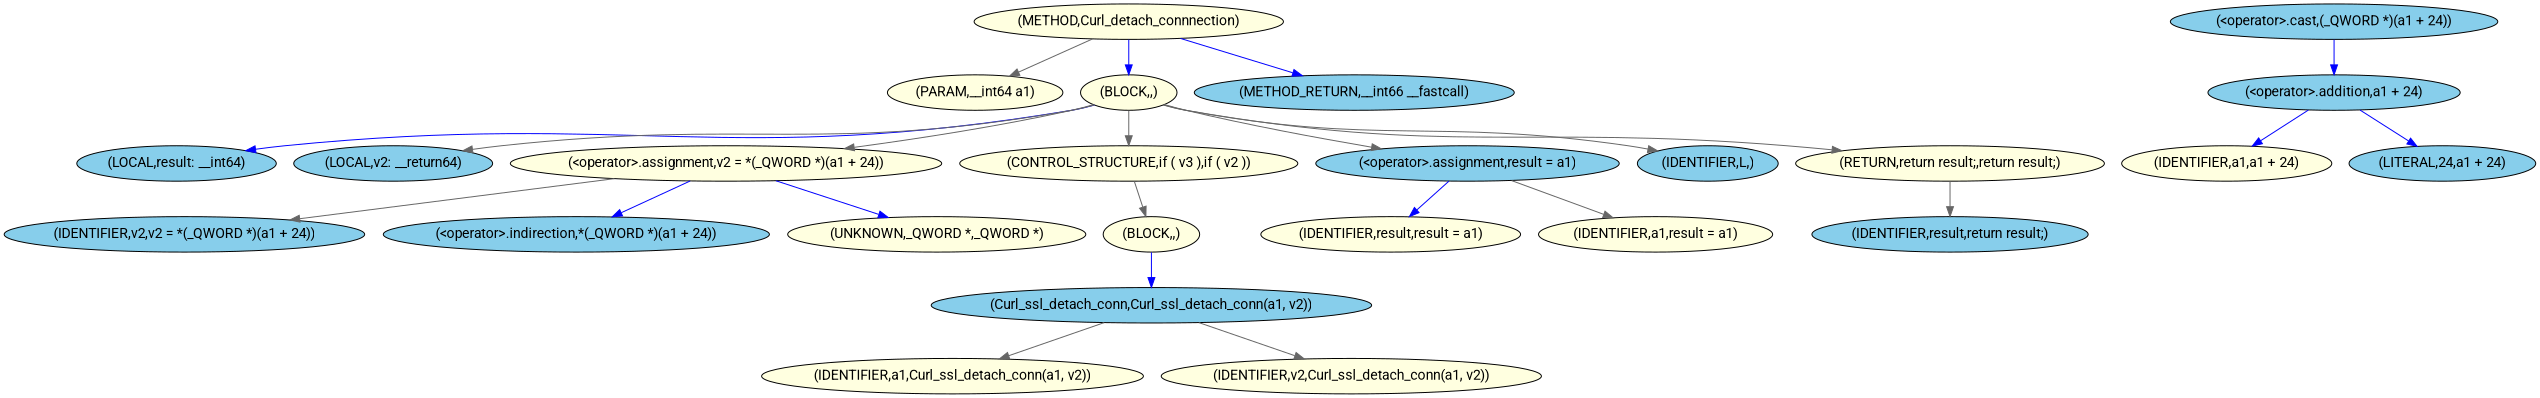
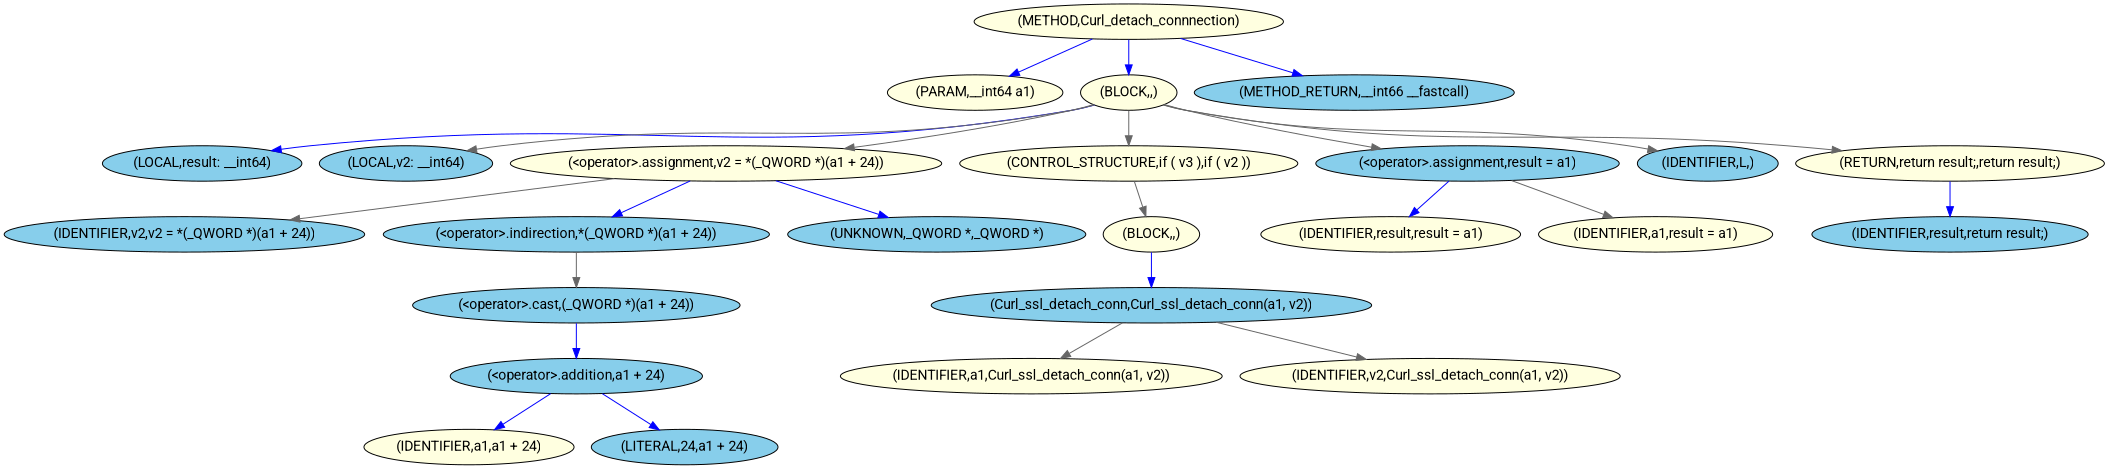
(1055, 56) -> (1055, 56)
(393, 163) -> (406, 163)
(1950, 194) -> (1950, 194)
(937, 234) -> (937, 234)
none -> (576, 265)
